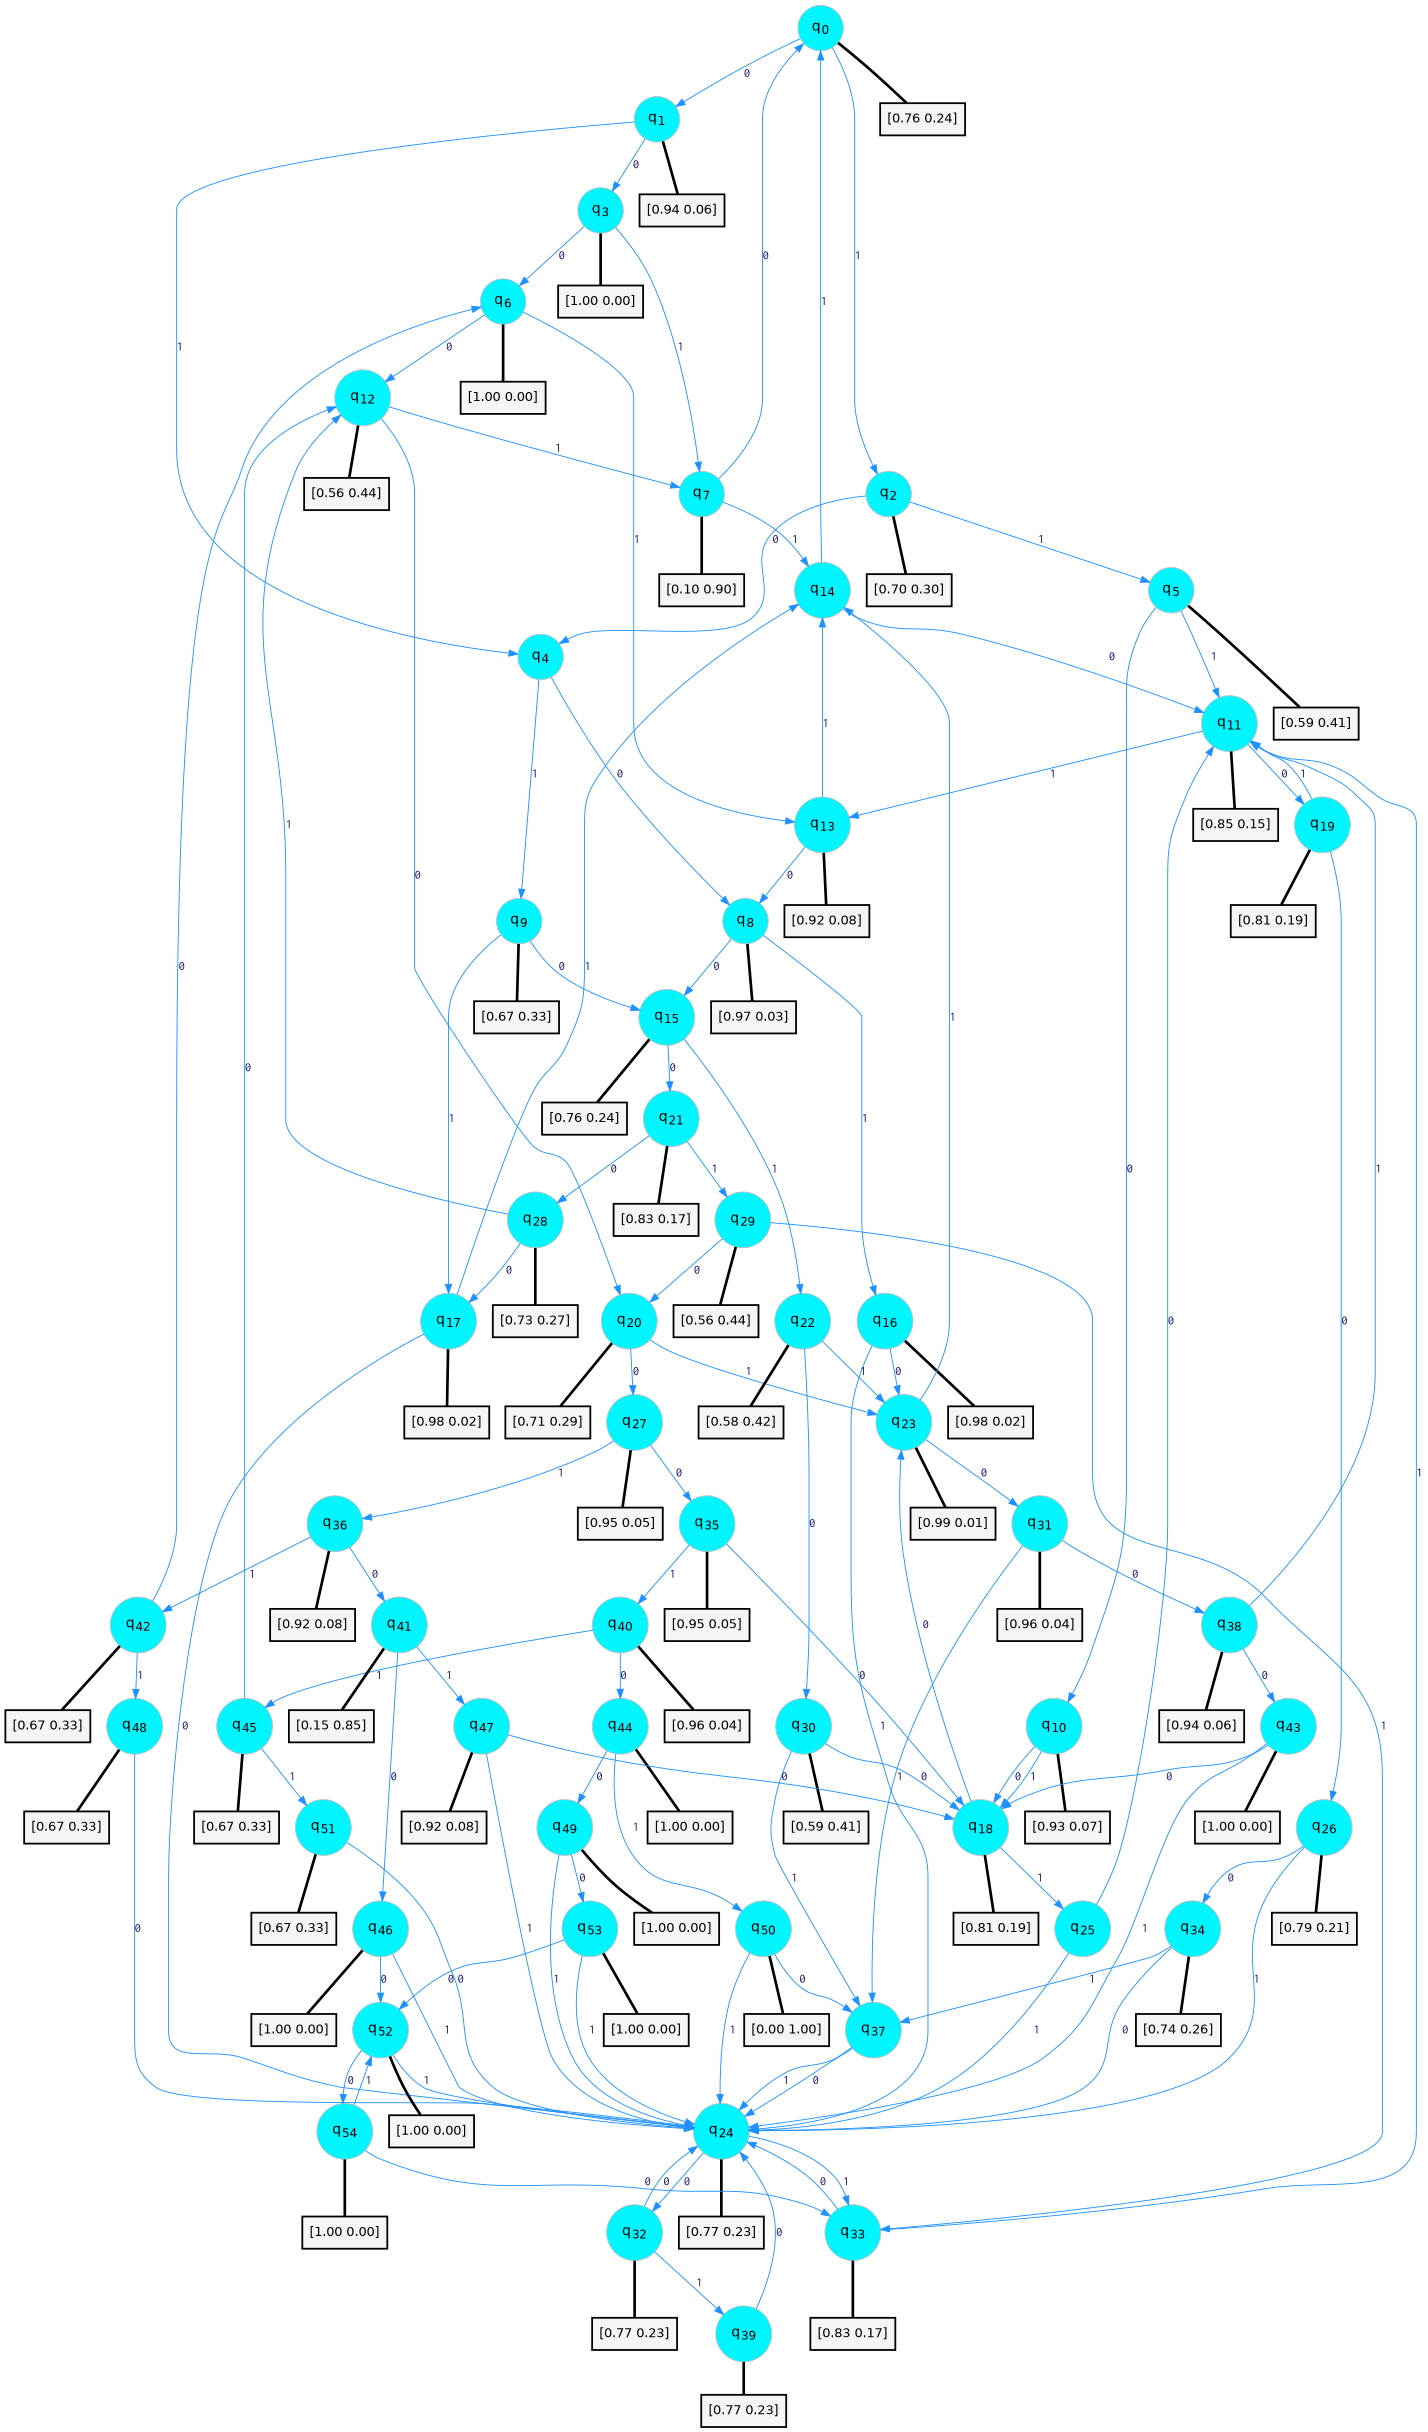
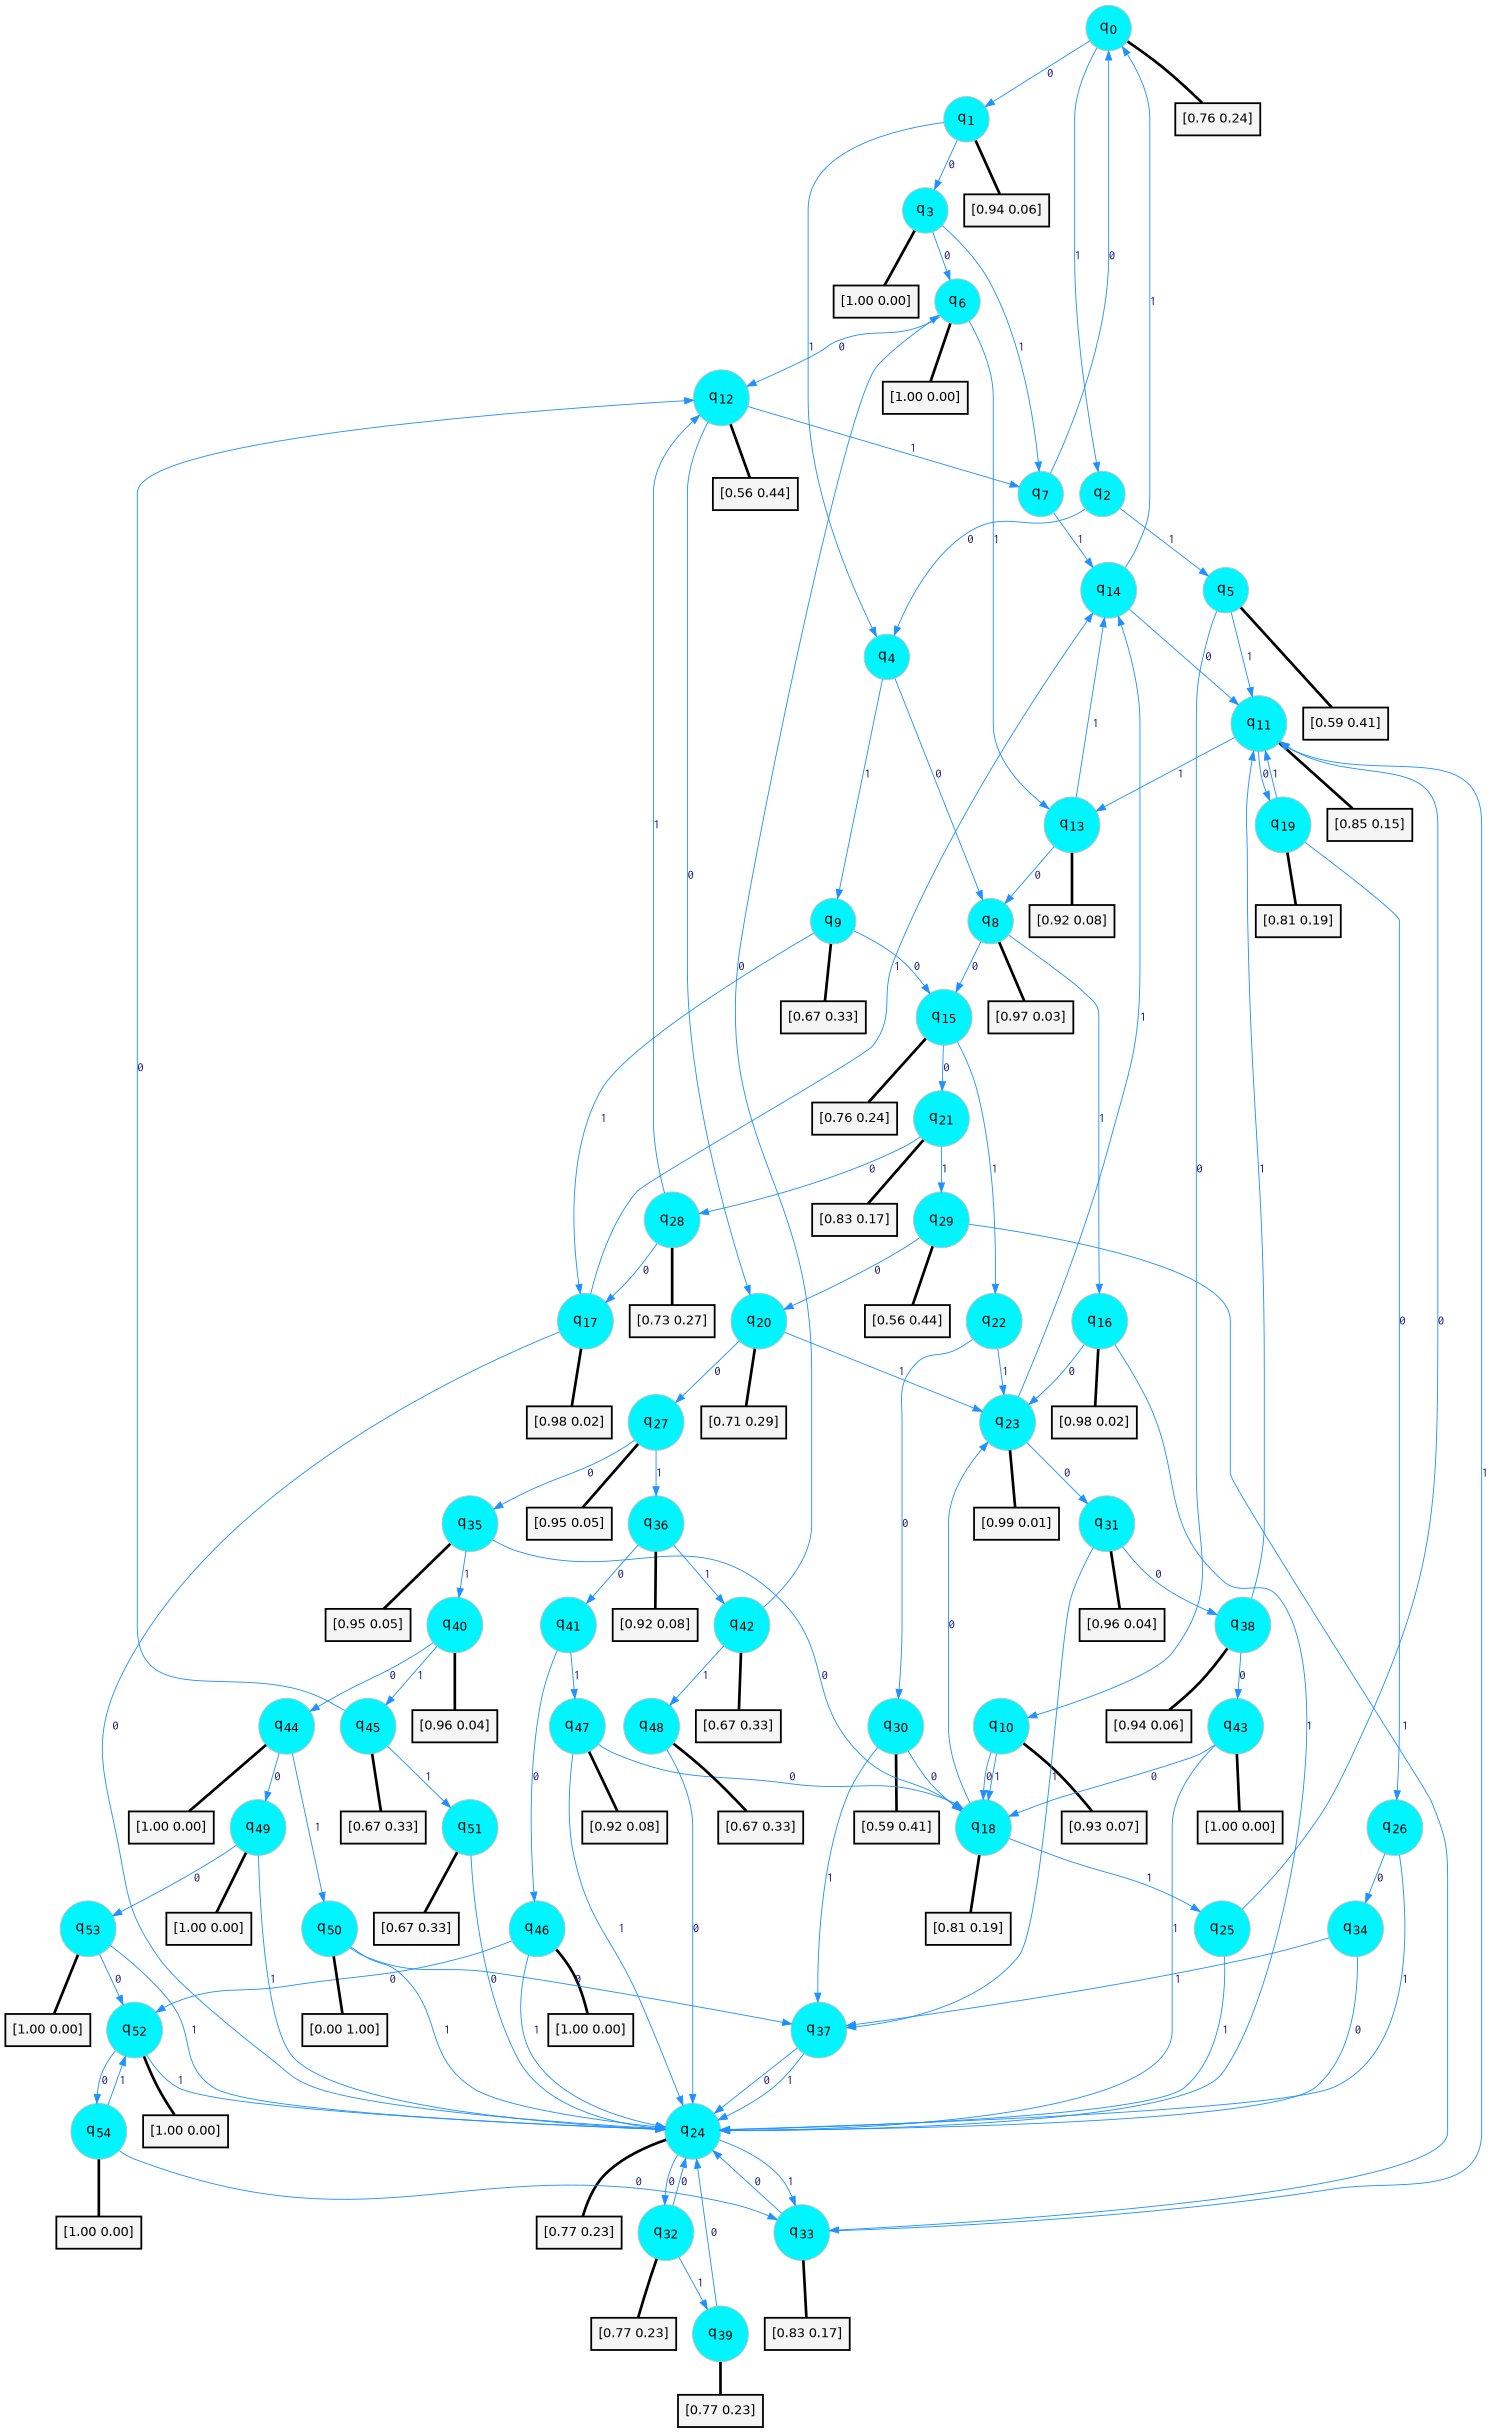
(702, 590) -> none
(909, 590) -> none
(741, 1422) -> none
(331, 1726) -> none
(1314, 1929) -> none
(1178, 2030) -> none
